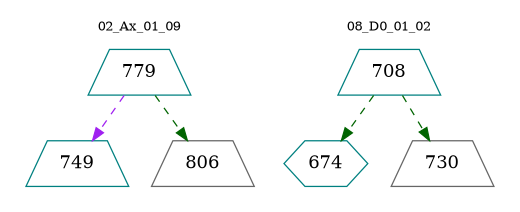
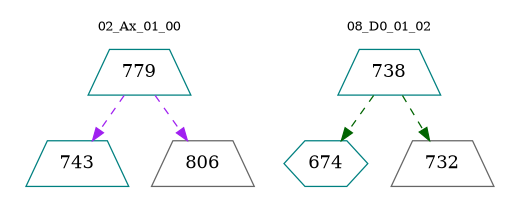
(139, 27) -> (139, 27)
(389, 72) -> (389, 72)
(168, 113) -> (168, 113)
(77, 164) -> (77, 164)
(443, 164) -> (443, 164)
